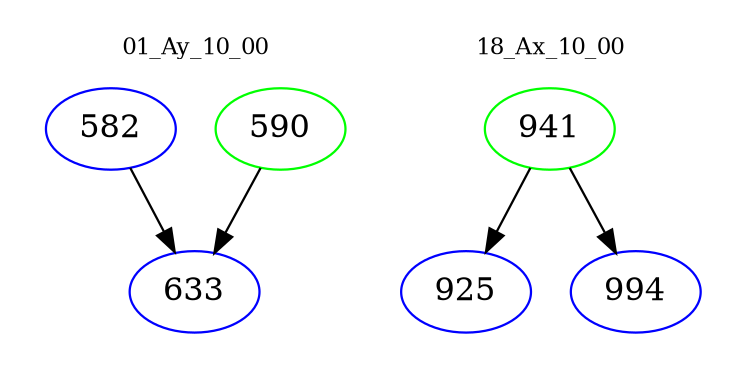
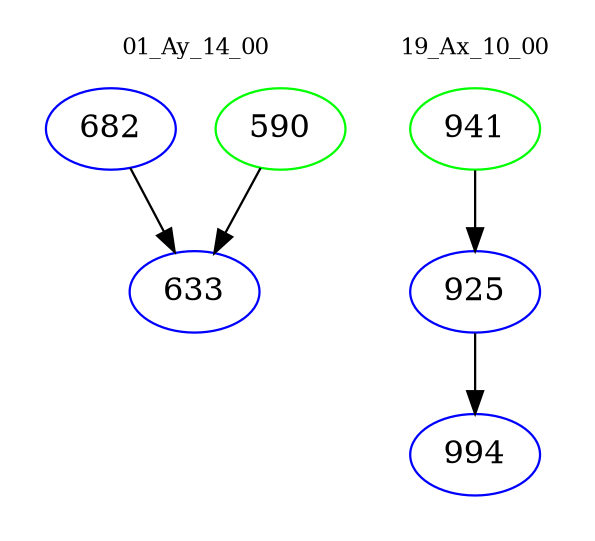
(196, 49) -> (196, 49)
(551, 49) -> (475, 49)
(111, 129) -> (111, 129)
(587, 200) -> (475, 362)
